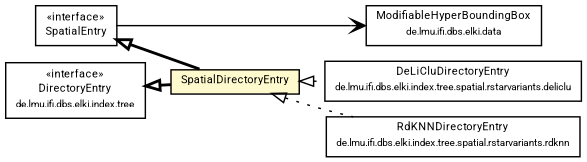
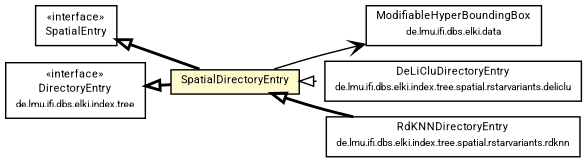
(234, 26) -> (312, 58)
(319, 108) -> (319, 108)
